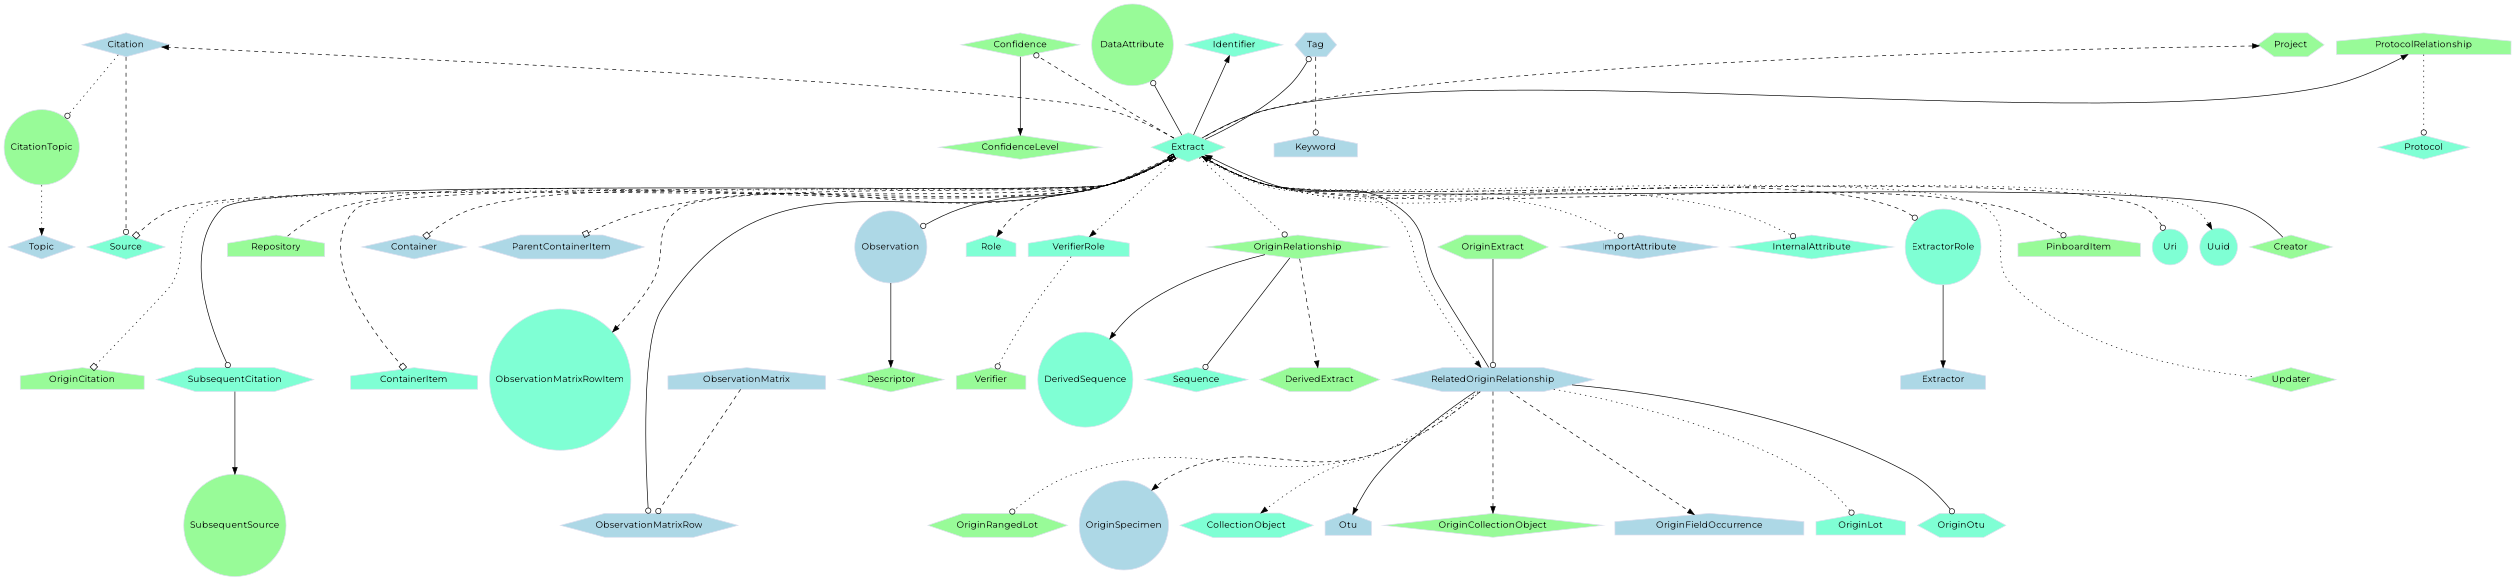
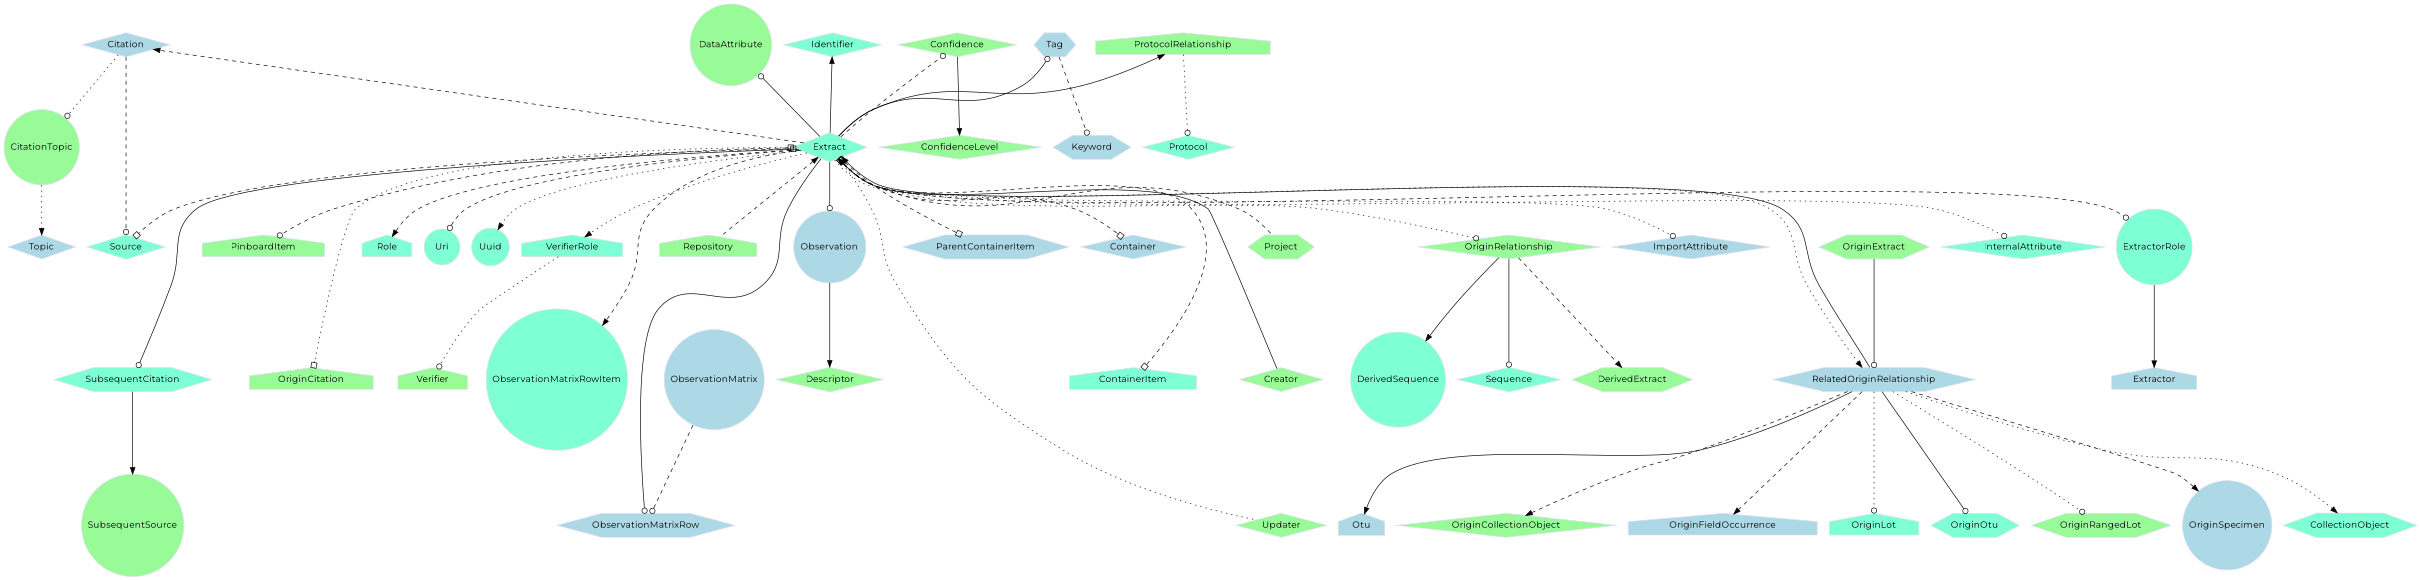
(1723, 63) -> (1059, 196)
(1316, 147) -> (1092, 147)
(747, 380) -> (714, 380)
